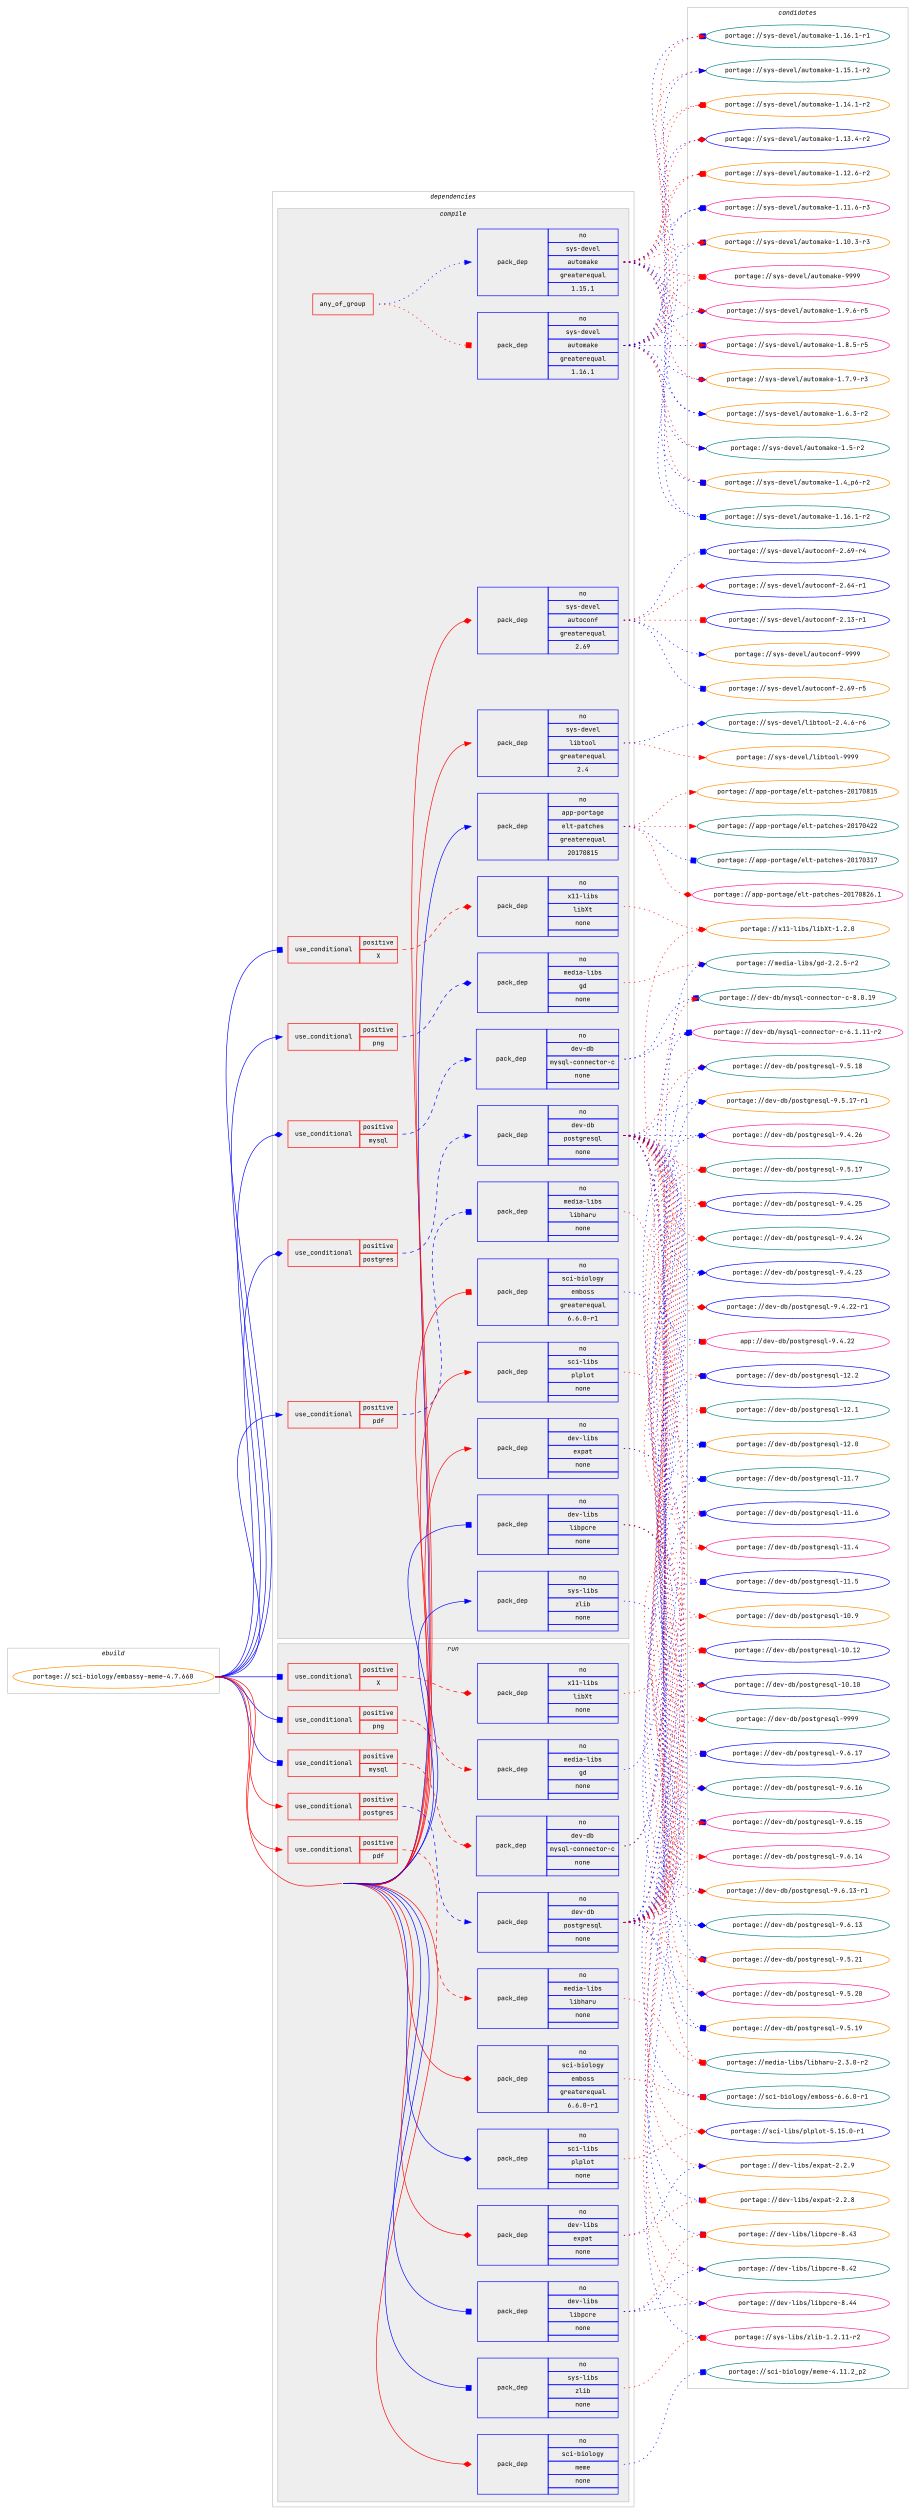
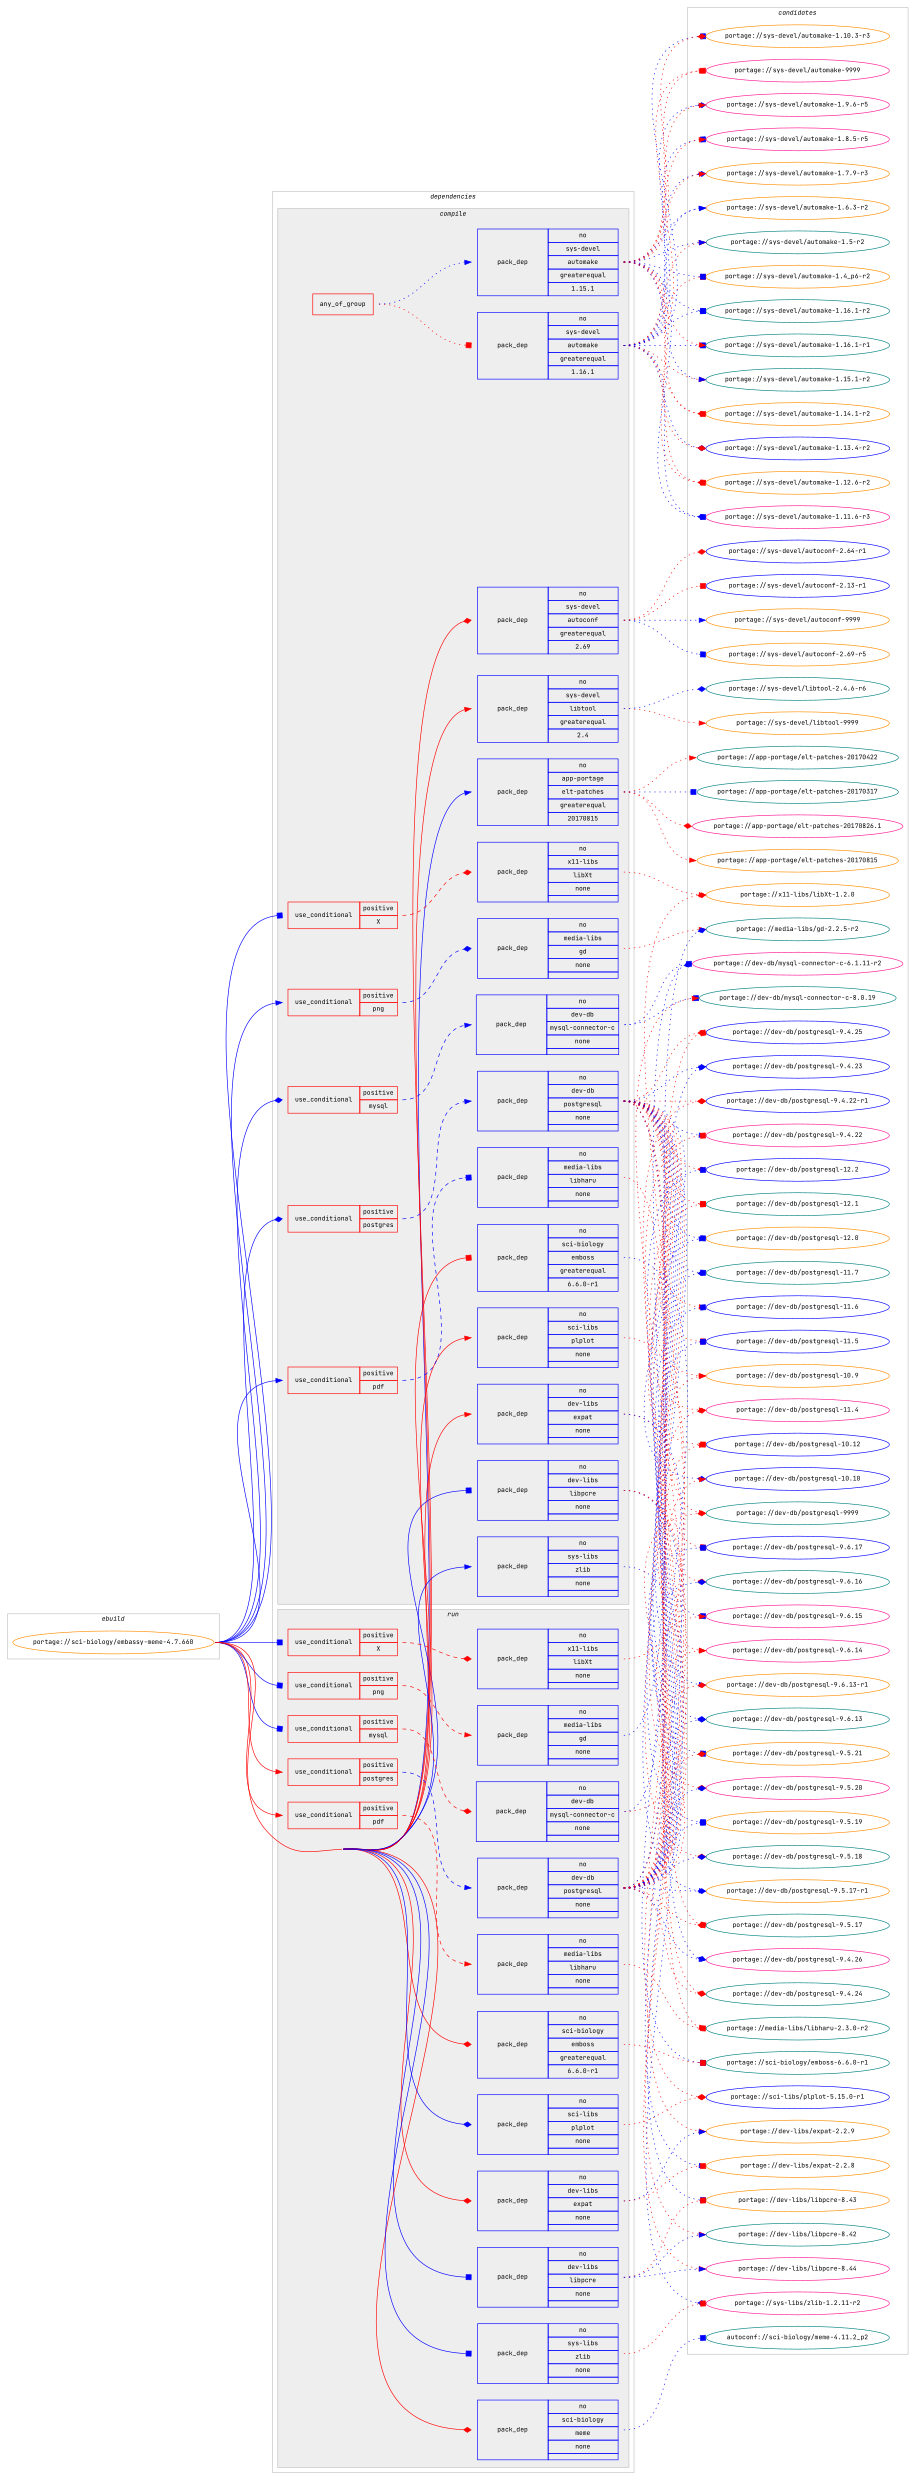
(798, 552) -> none
(798, 1342) -> (798, 1135)
(798, 2372) -> (798, 2338)
